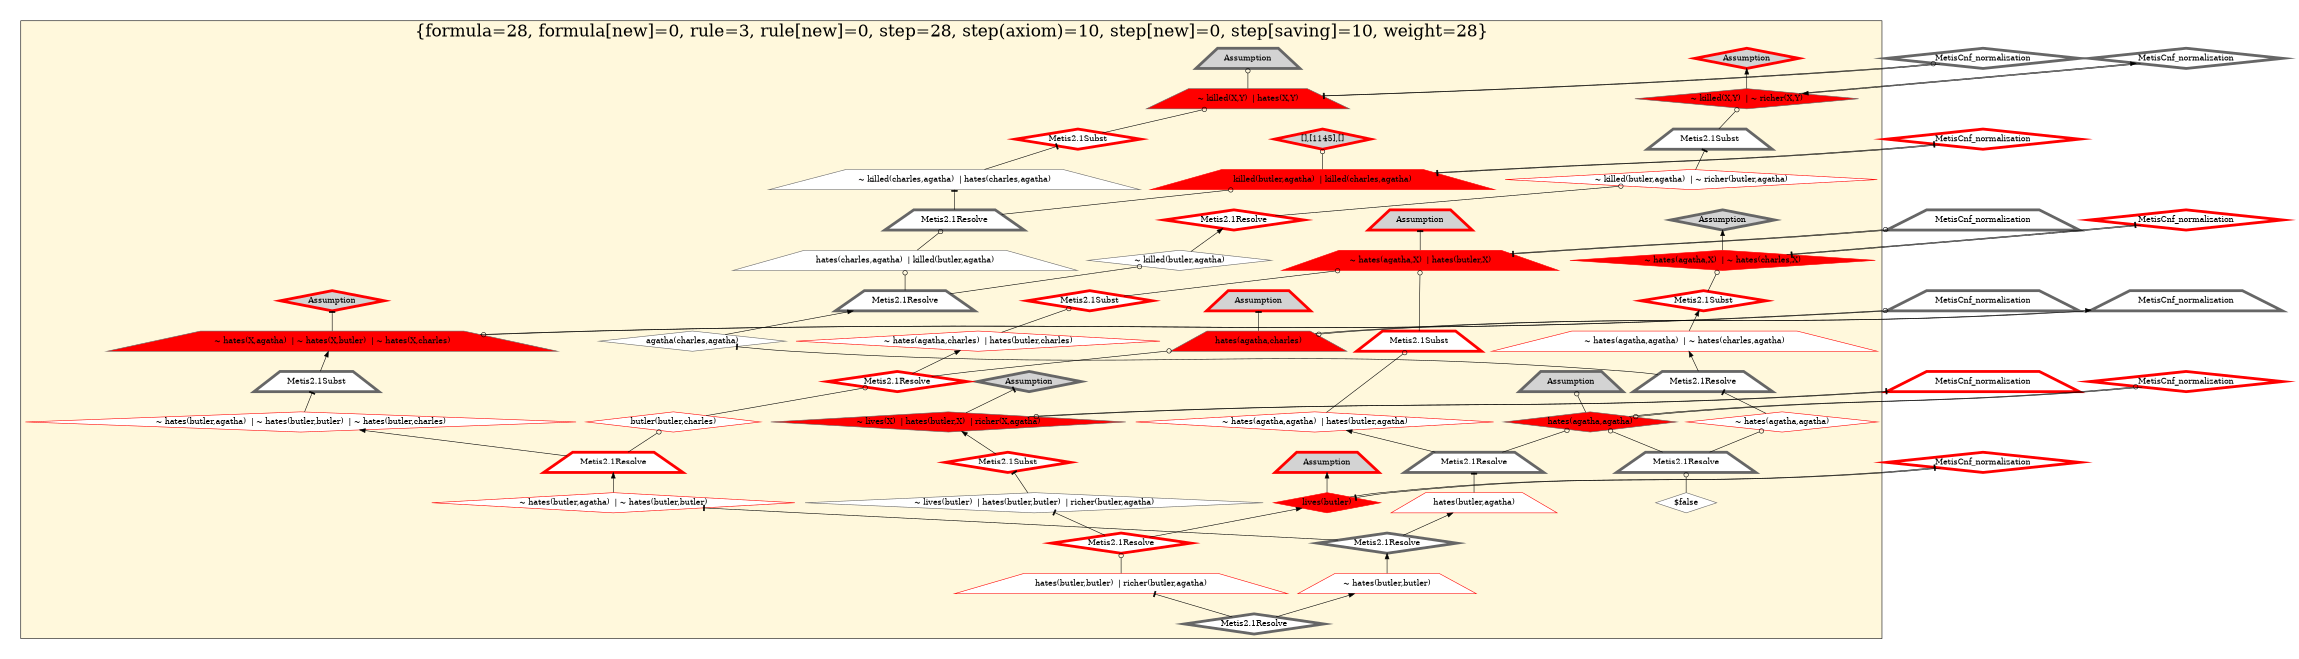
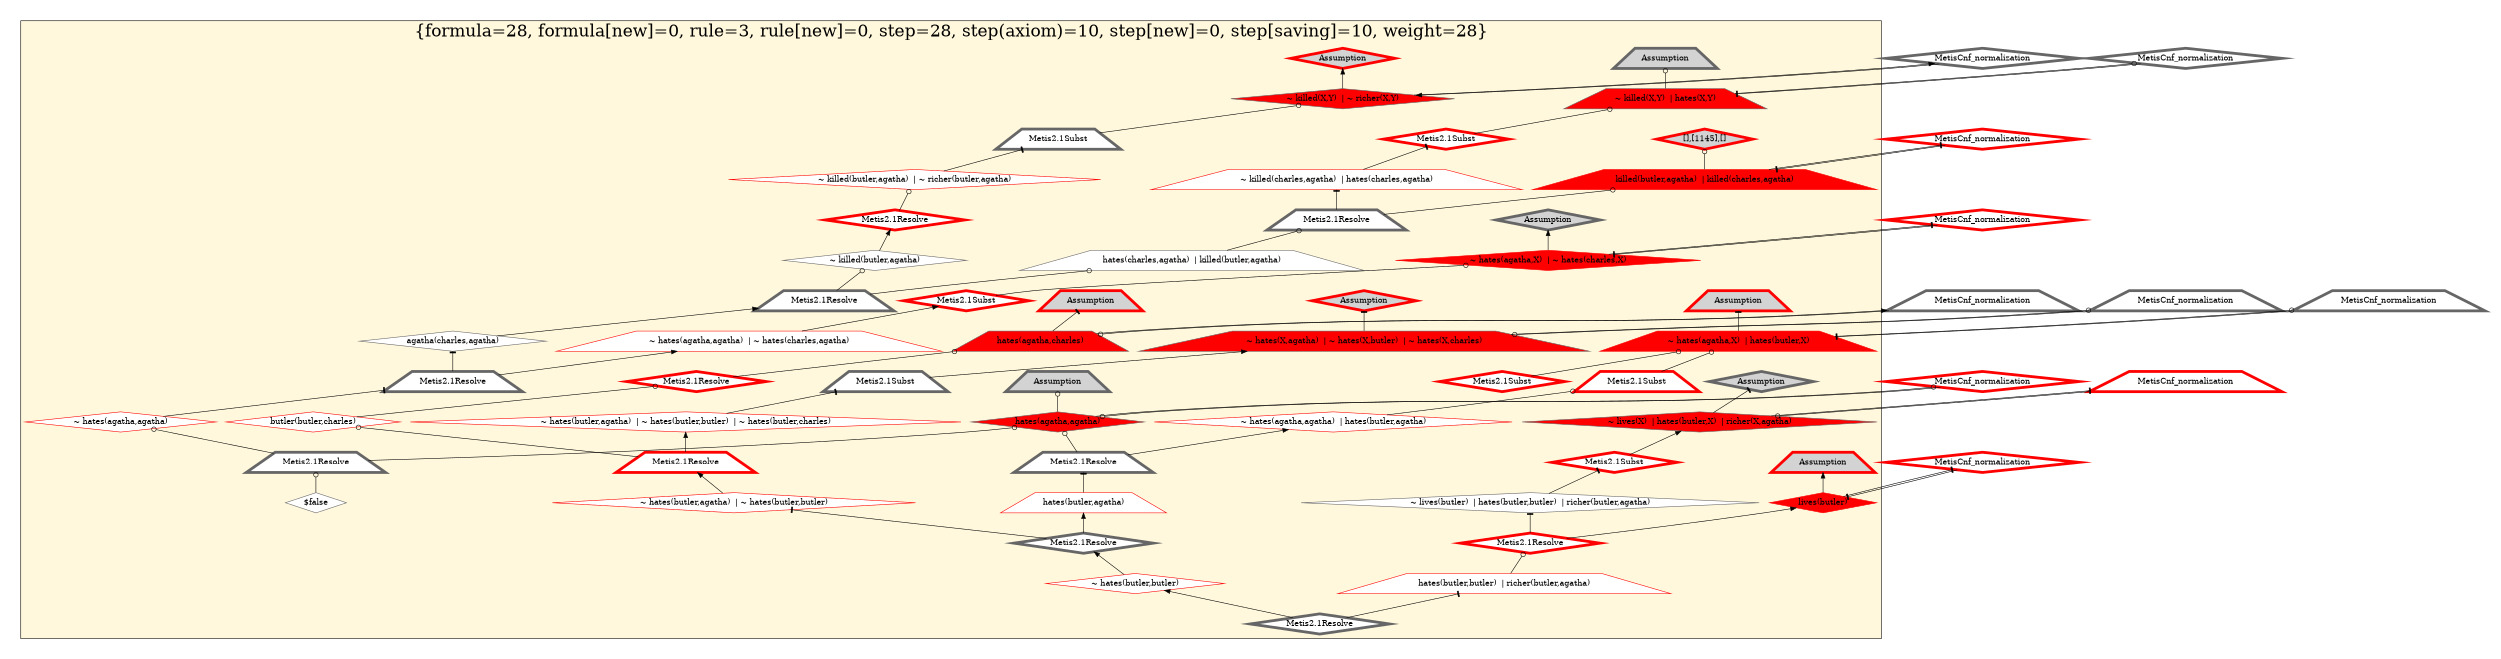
(954, 180) -> (1337, 180)
(978, 341) -> none
(1387, 584) -> (1135, 584)
